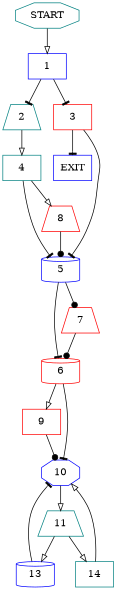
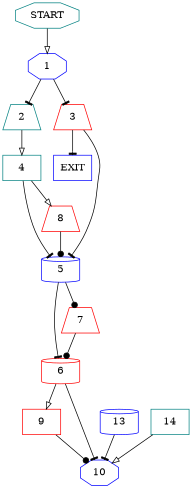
(47, 66) -> (47, 66)
(73, 117) -> (73, 117)
(61, 524) -> none
